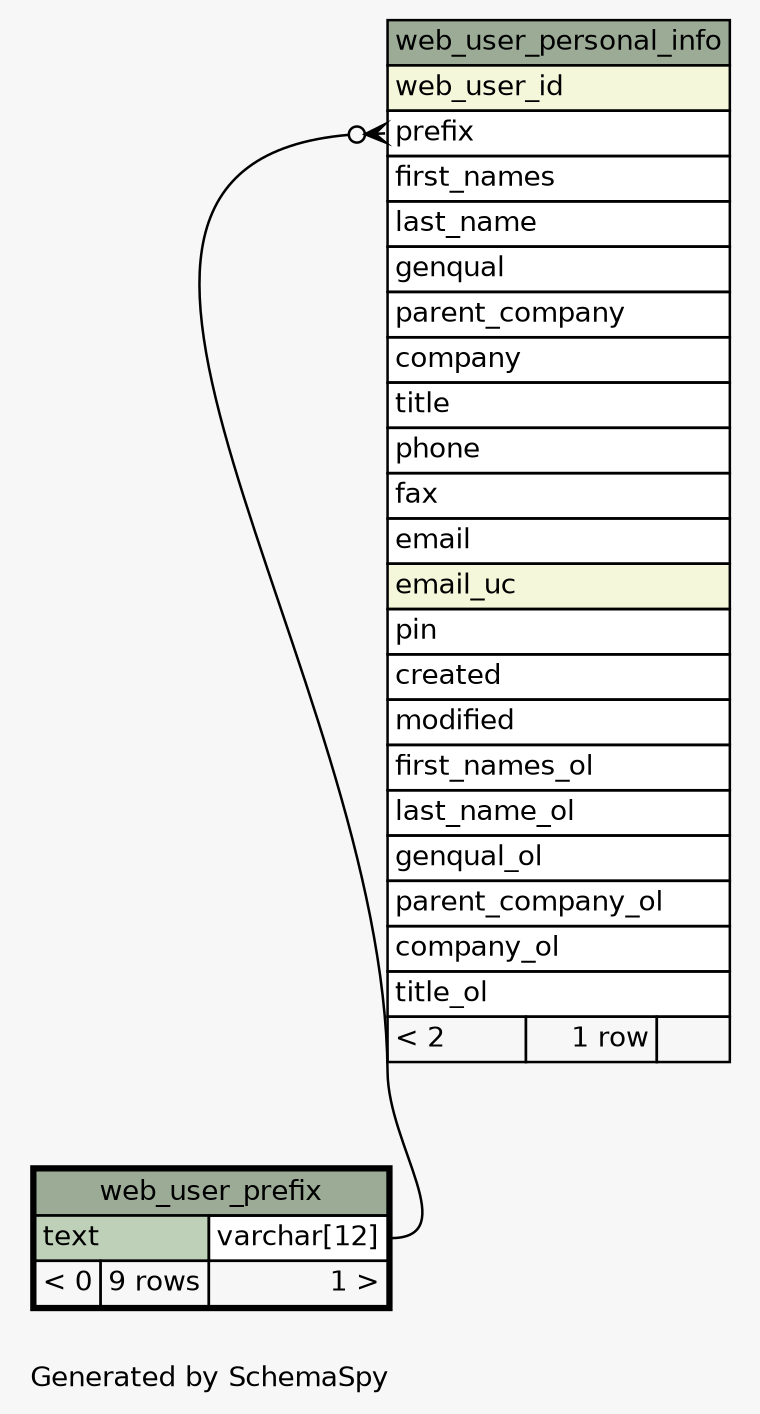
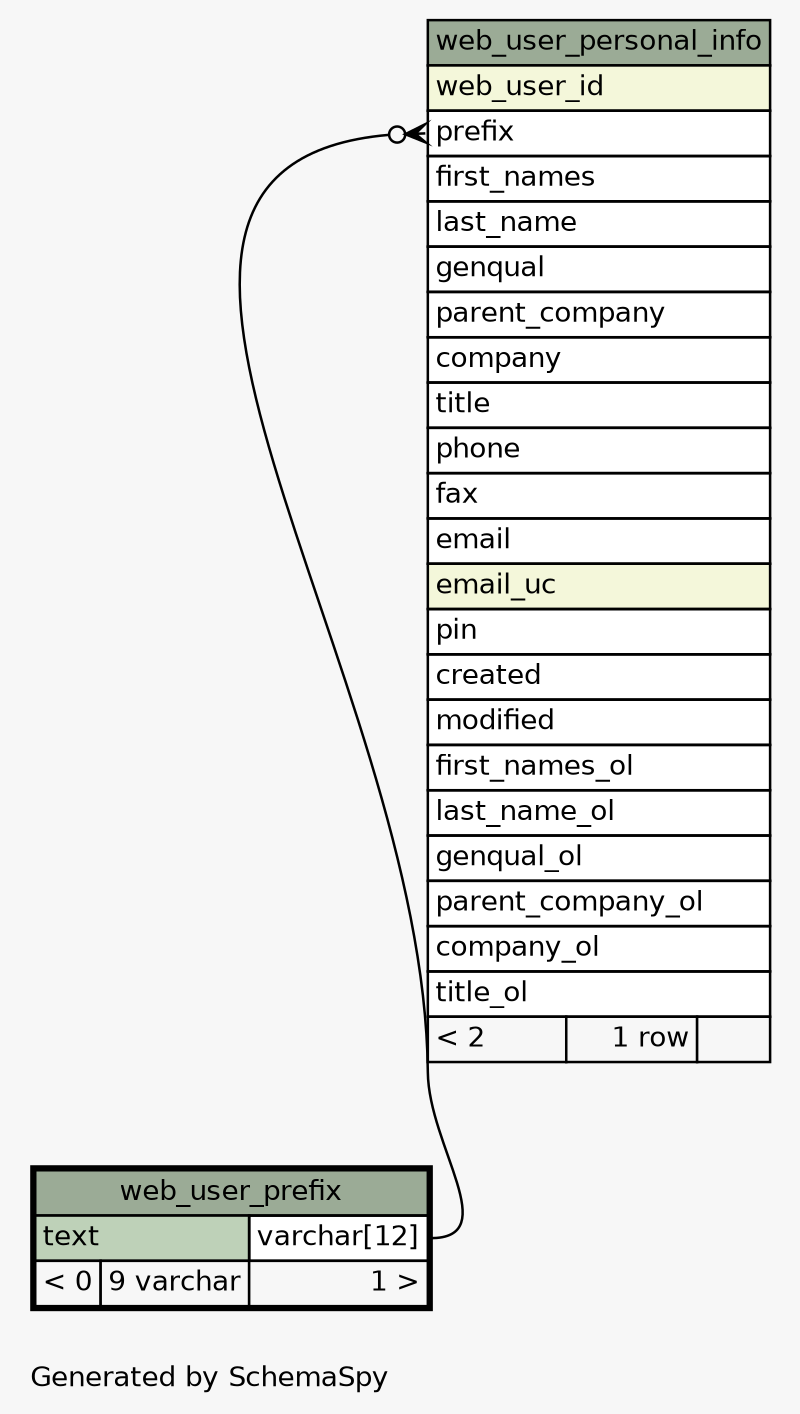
(155, 1282) -> (175, 1282)
